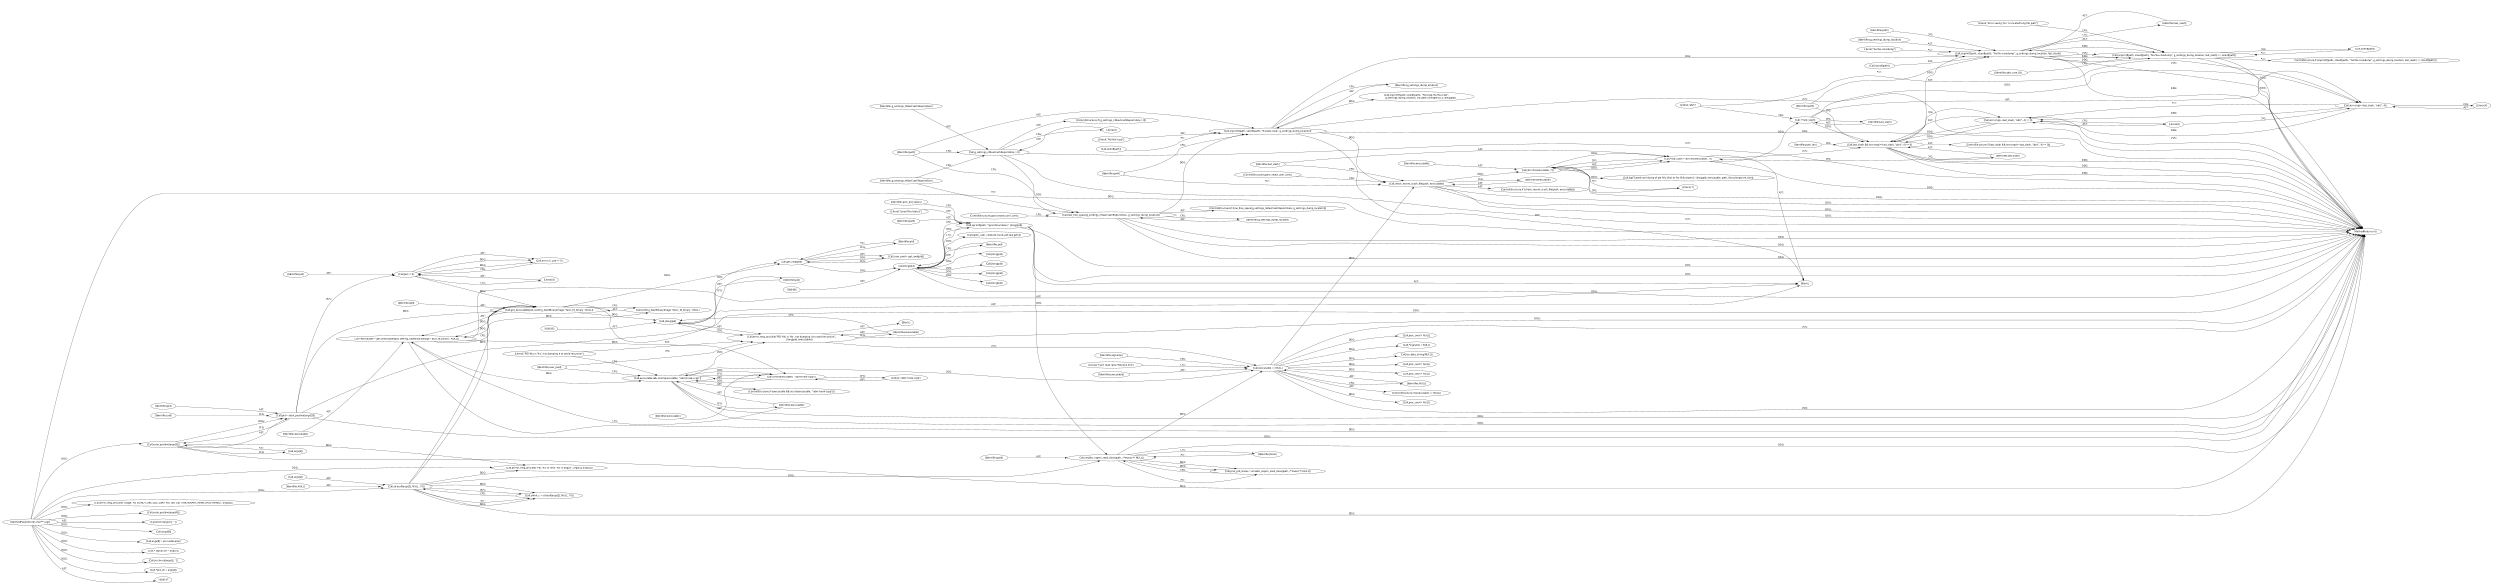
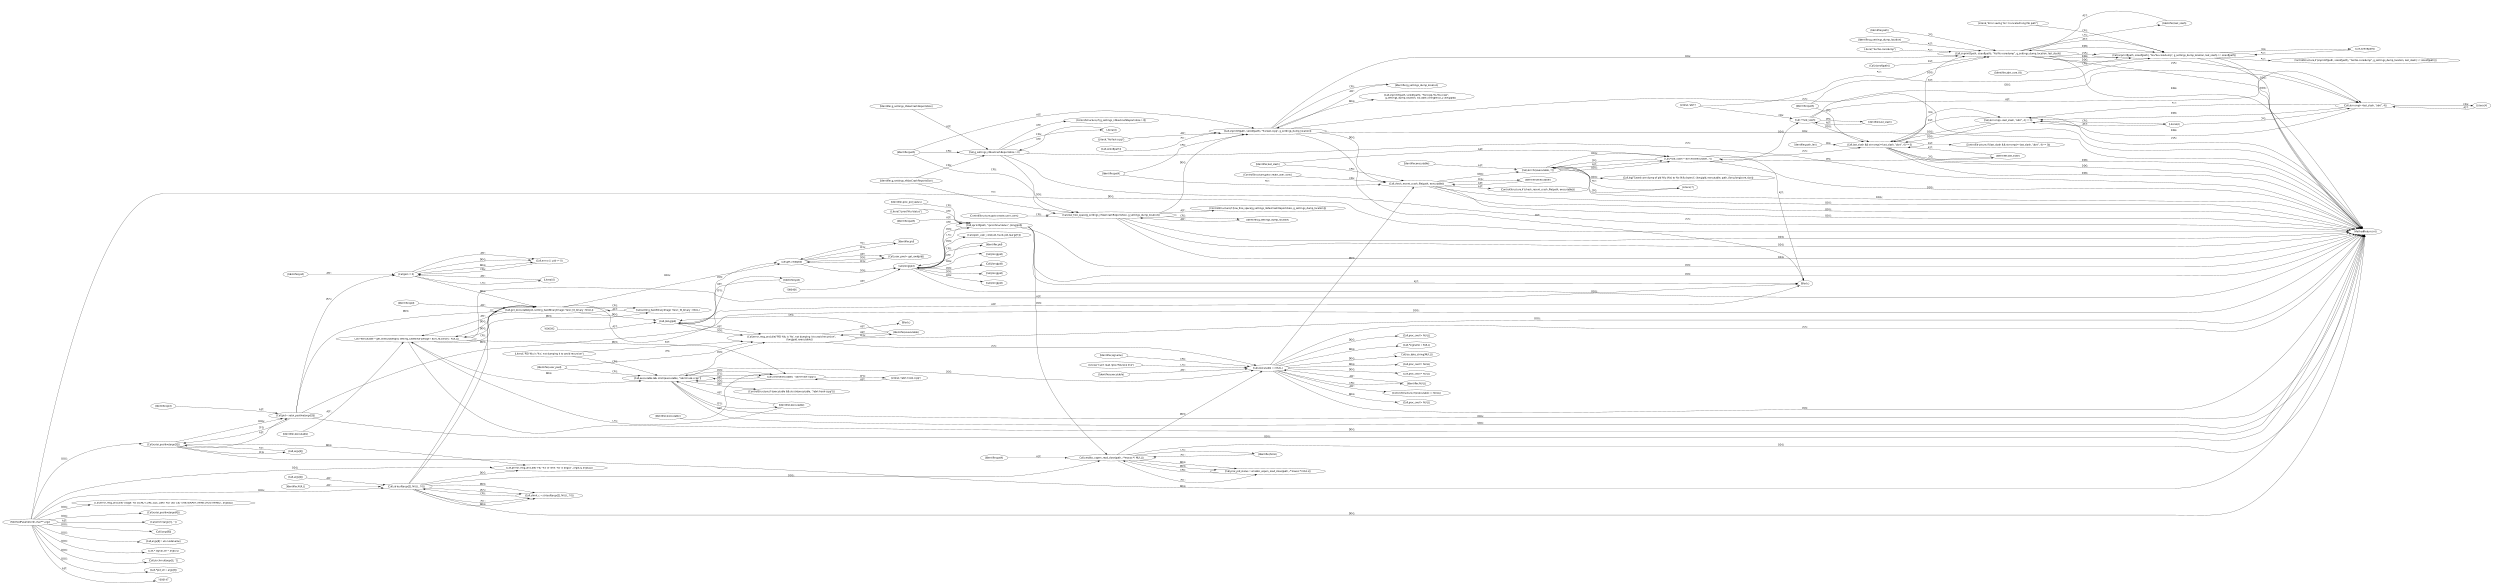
(163, 416) -> none
